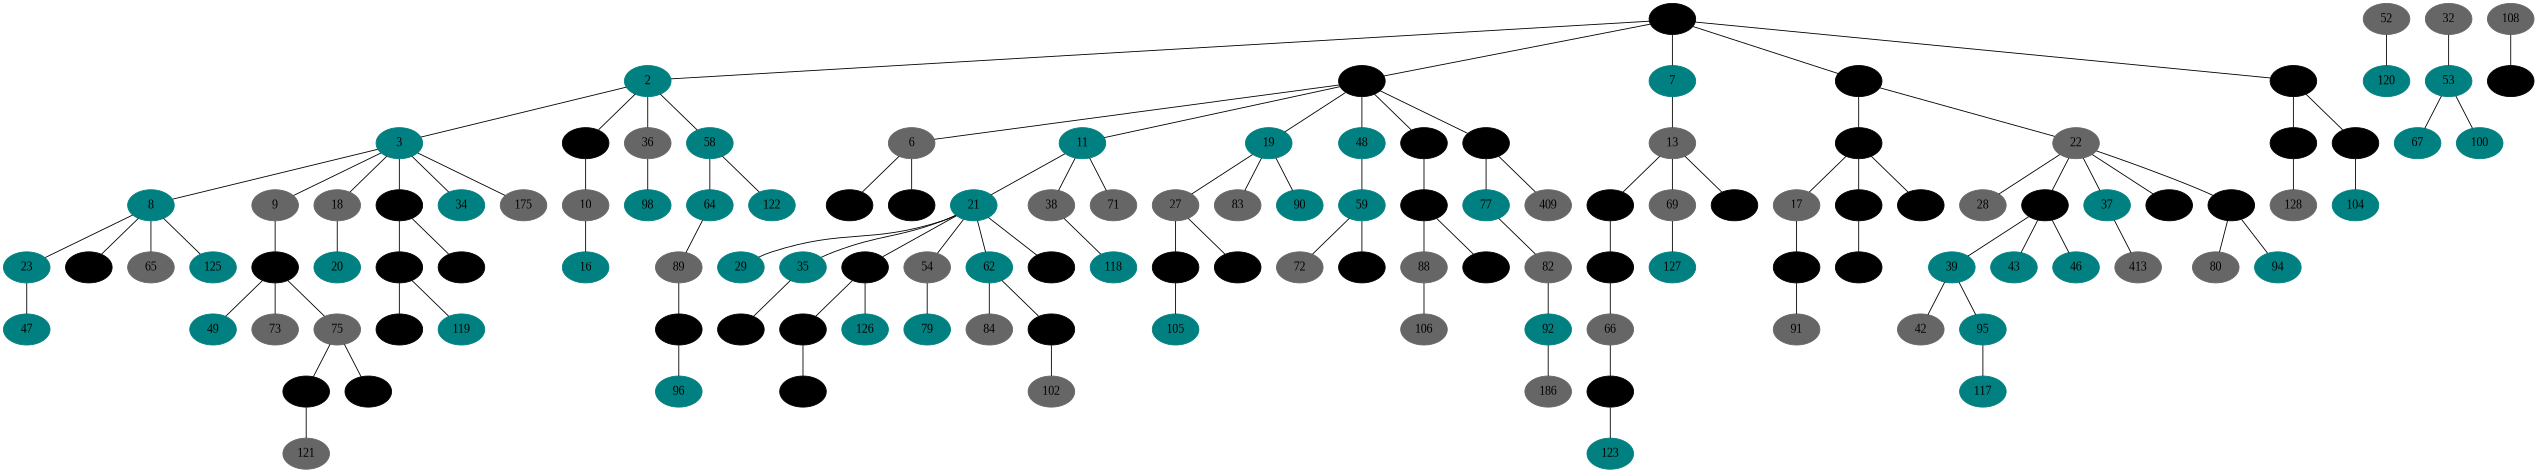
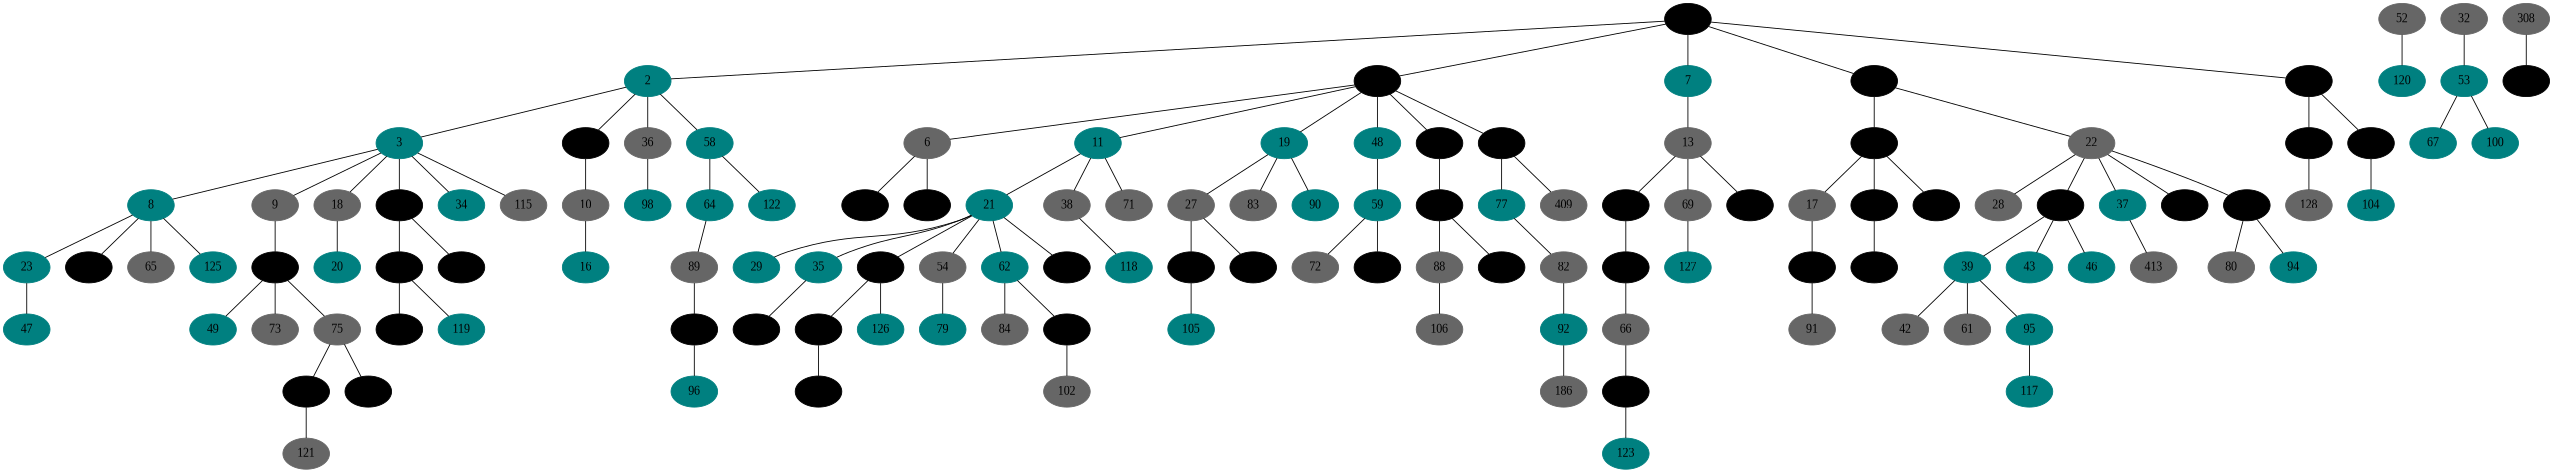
(2511, 19) -> (2526, 19)
(524, 205) -> (524, 205)
none -> (1967, 329)
